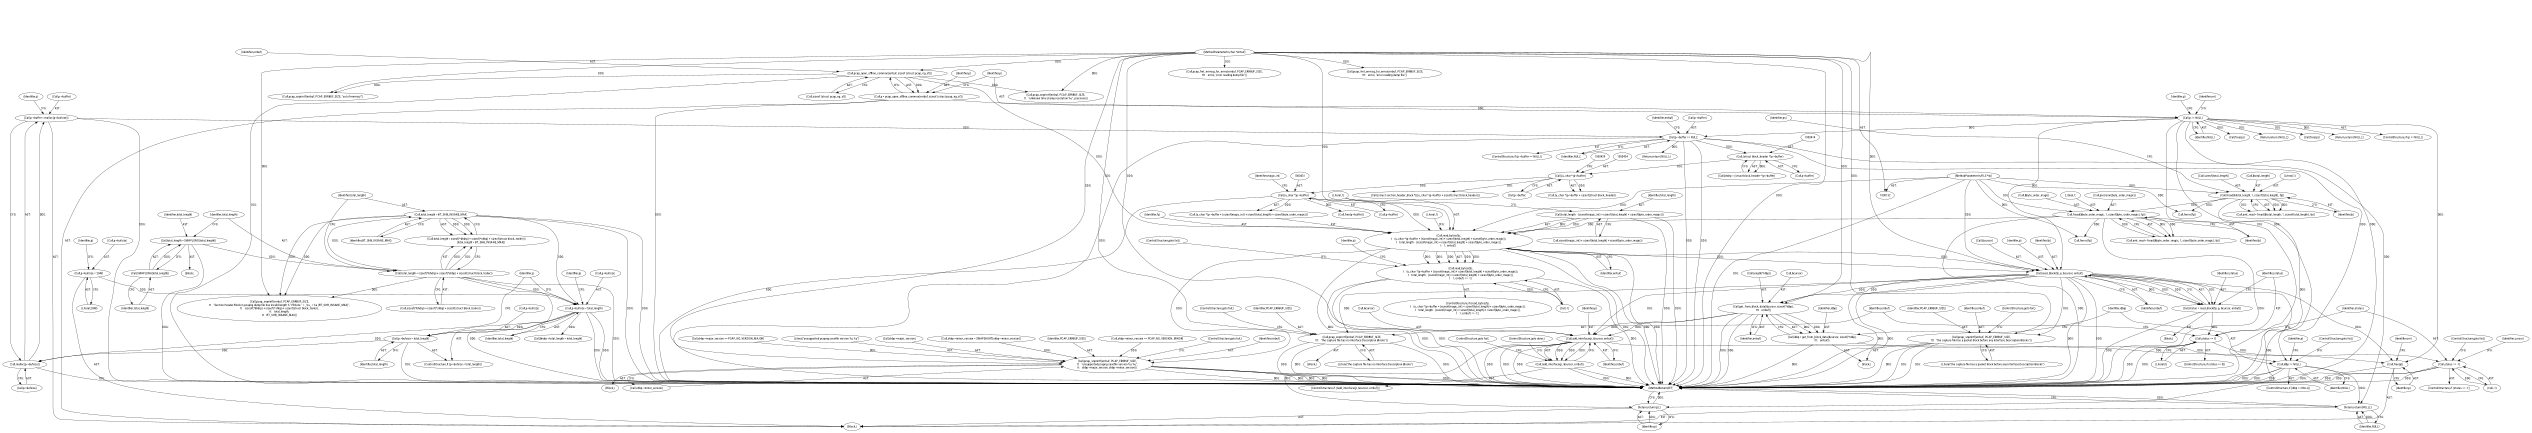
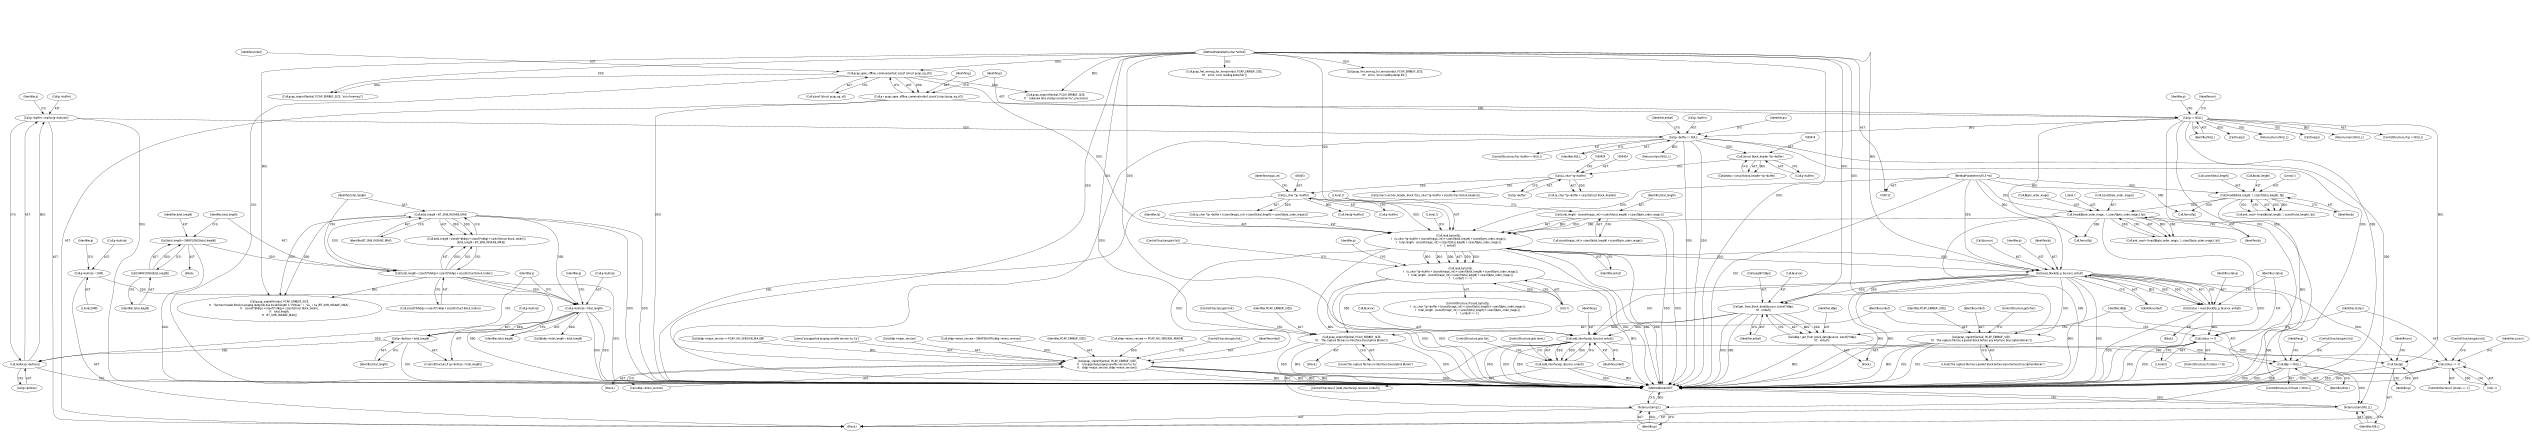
(2013, 137) -> (1734, 127)
(2115, 195) -> (2115, 195)
(93, 290) -> none
(2288, 388) -> (2288, 388)
